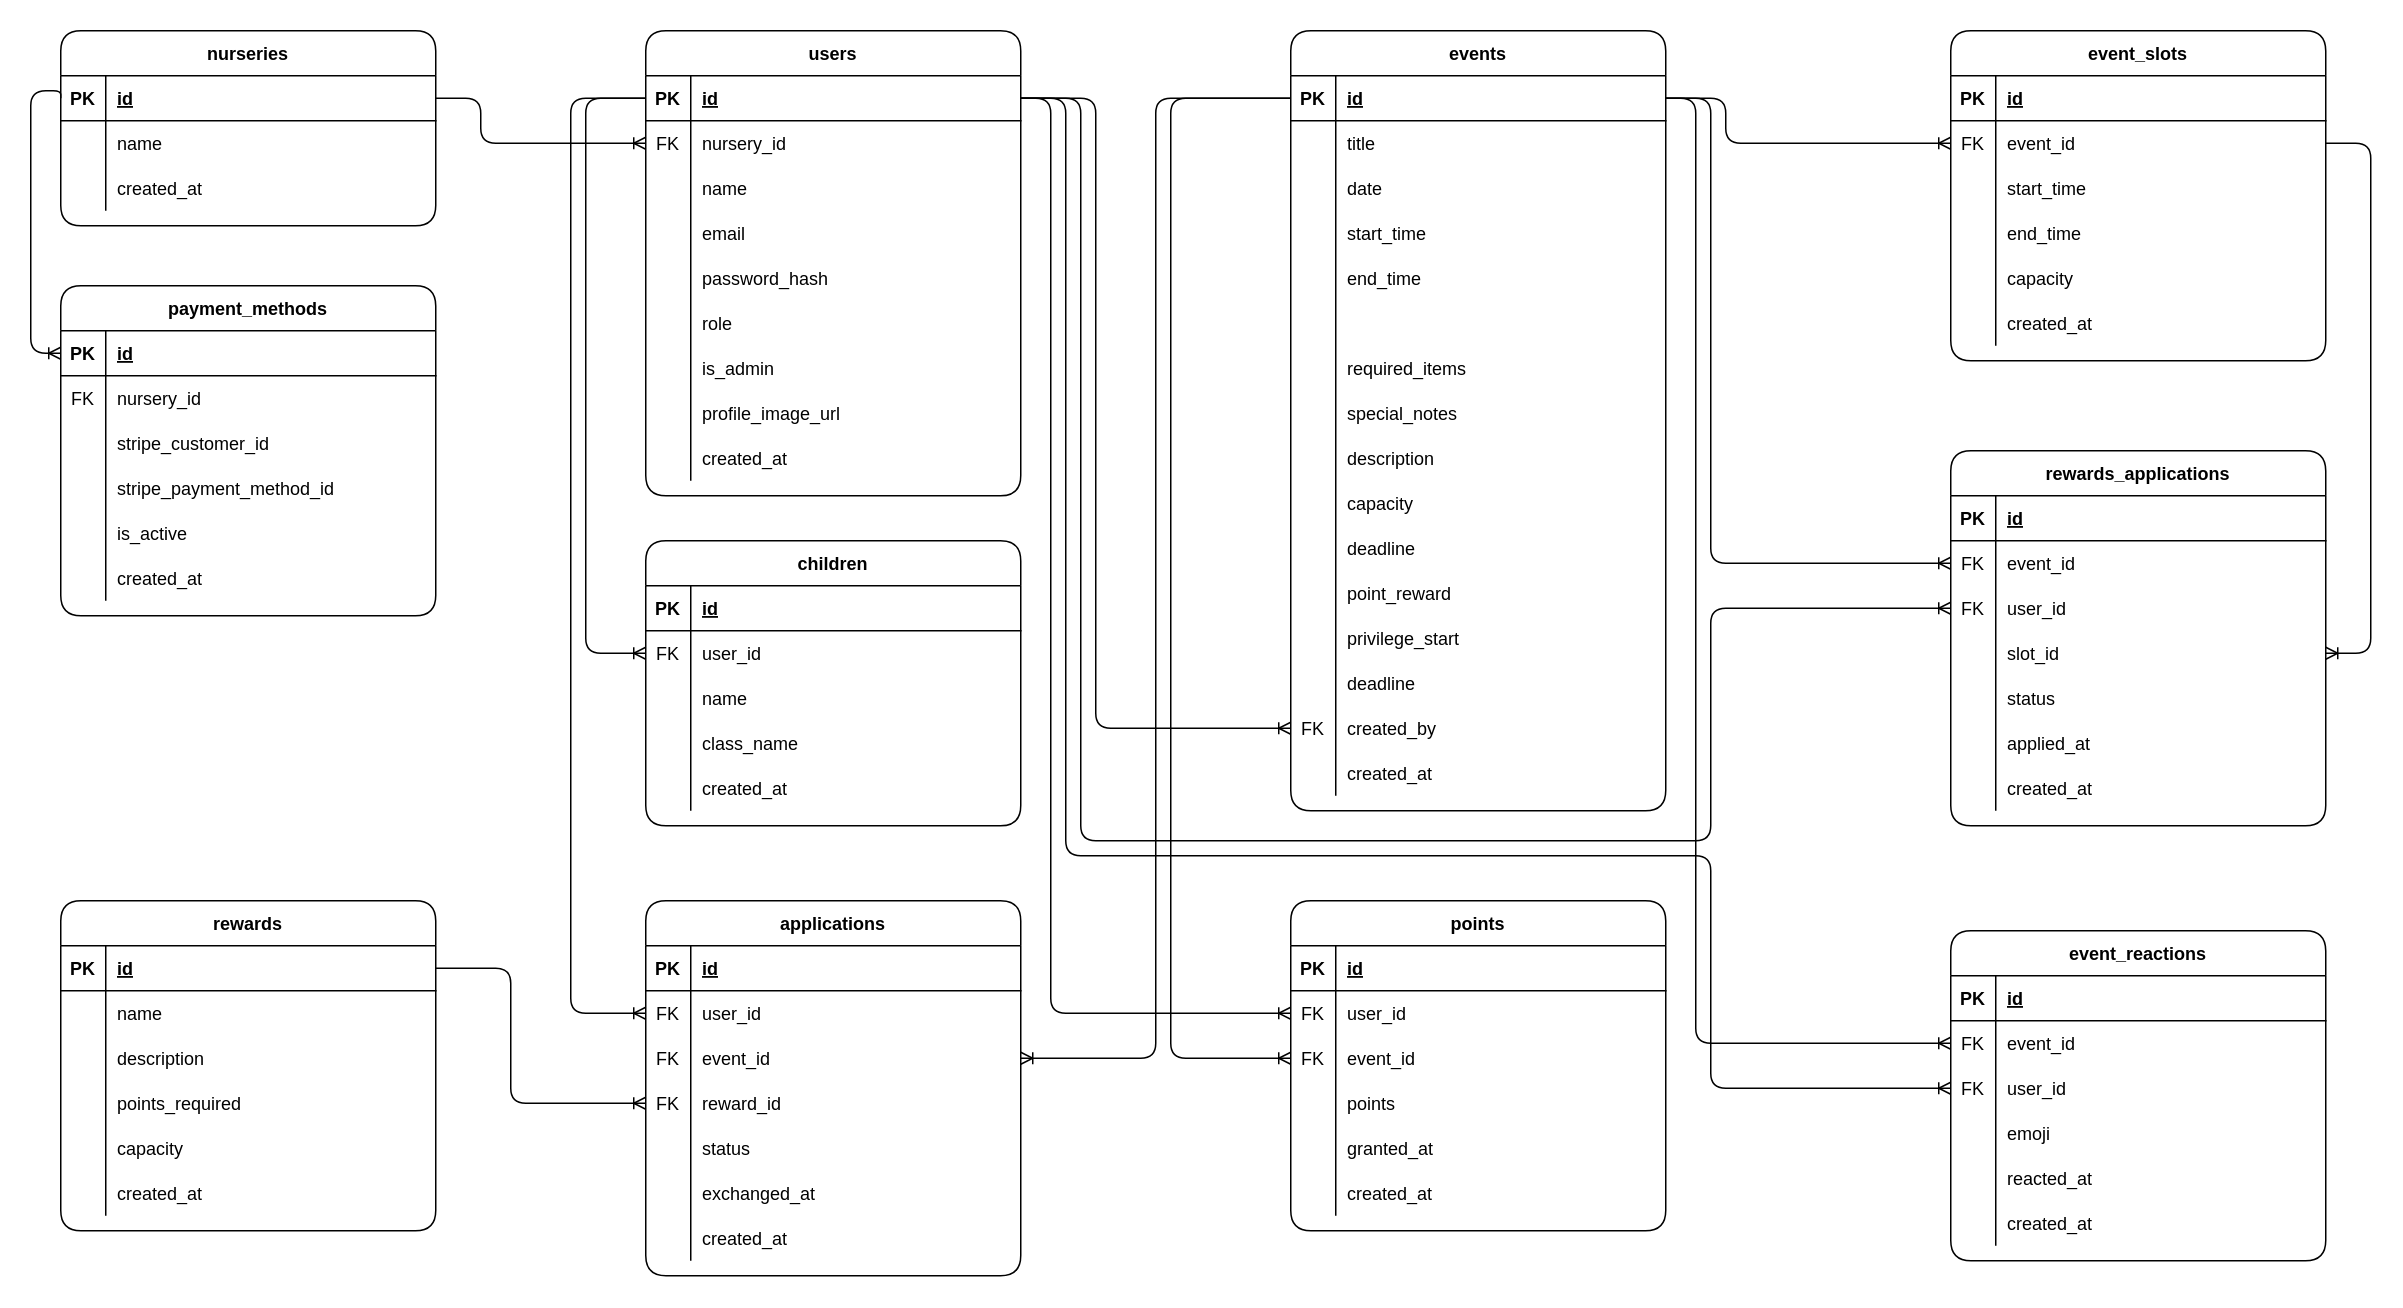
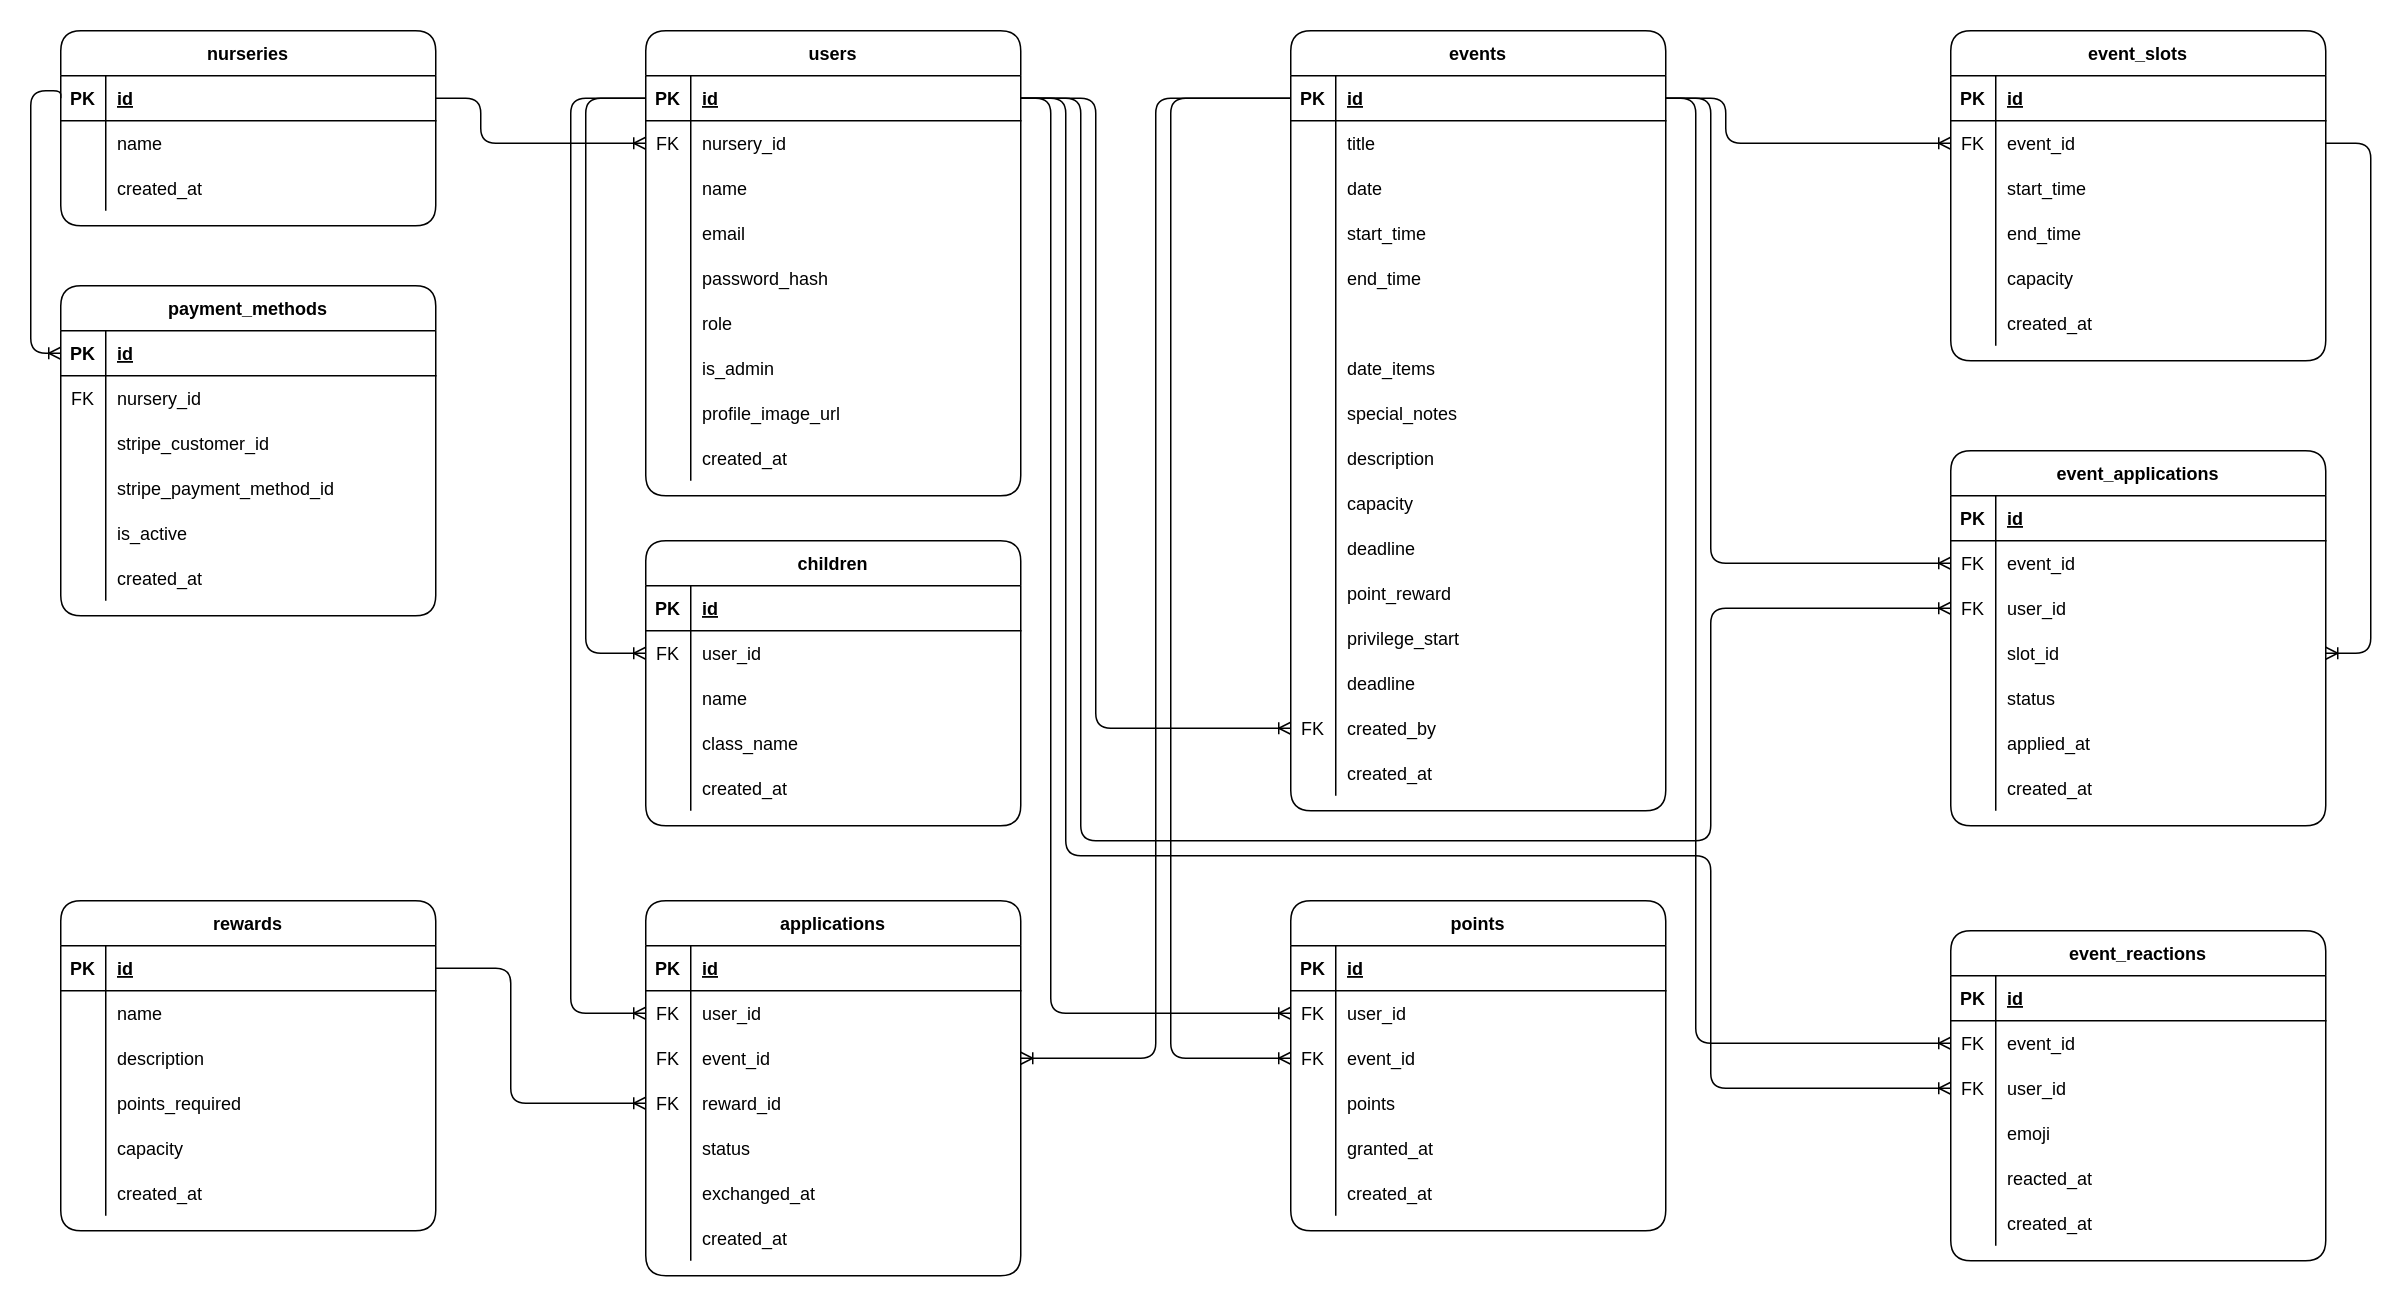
(1413, 369) -> (1395, 369)
(2138, 474) -> (2138, 474)
